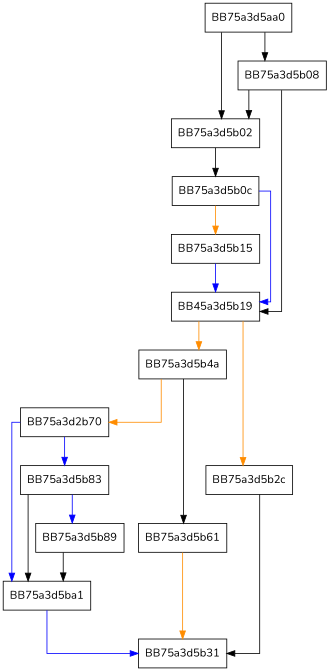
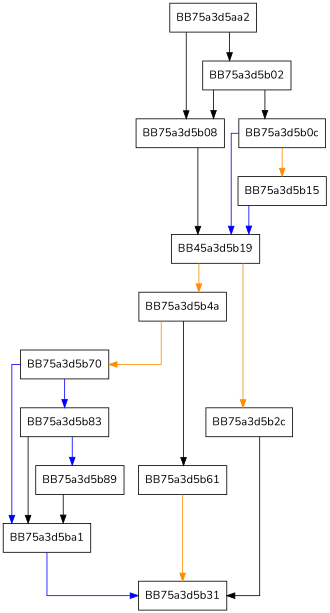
(248, 18) -> (213, 18)
(249, 100) -> (214, 100)
(65, 422) -> (65, 364)
